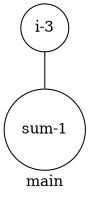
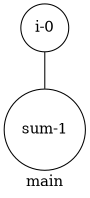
(45, 28) -> (45, 28)
